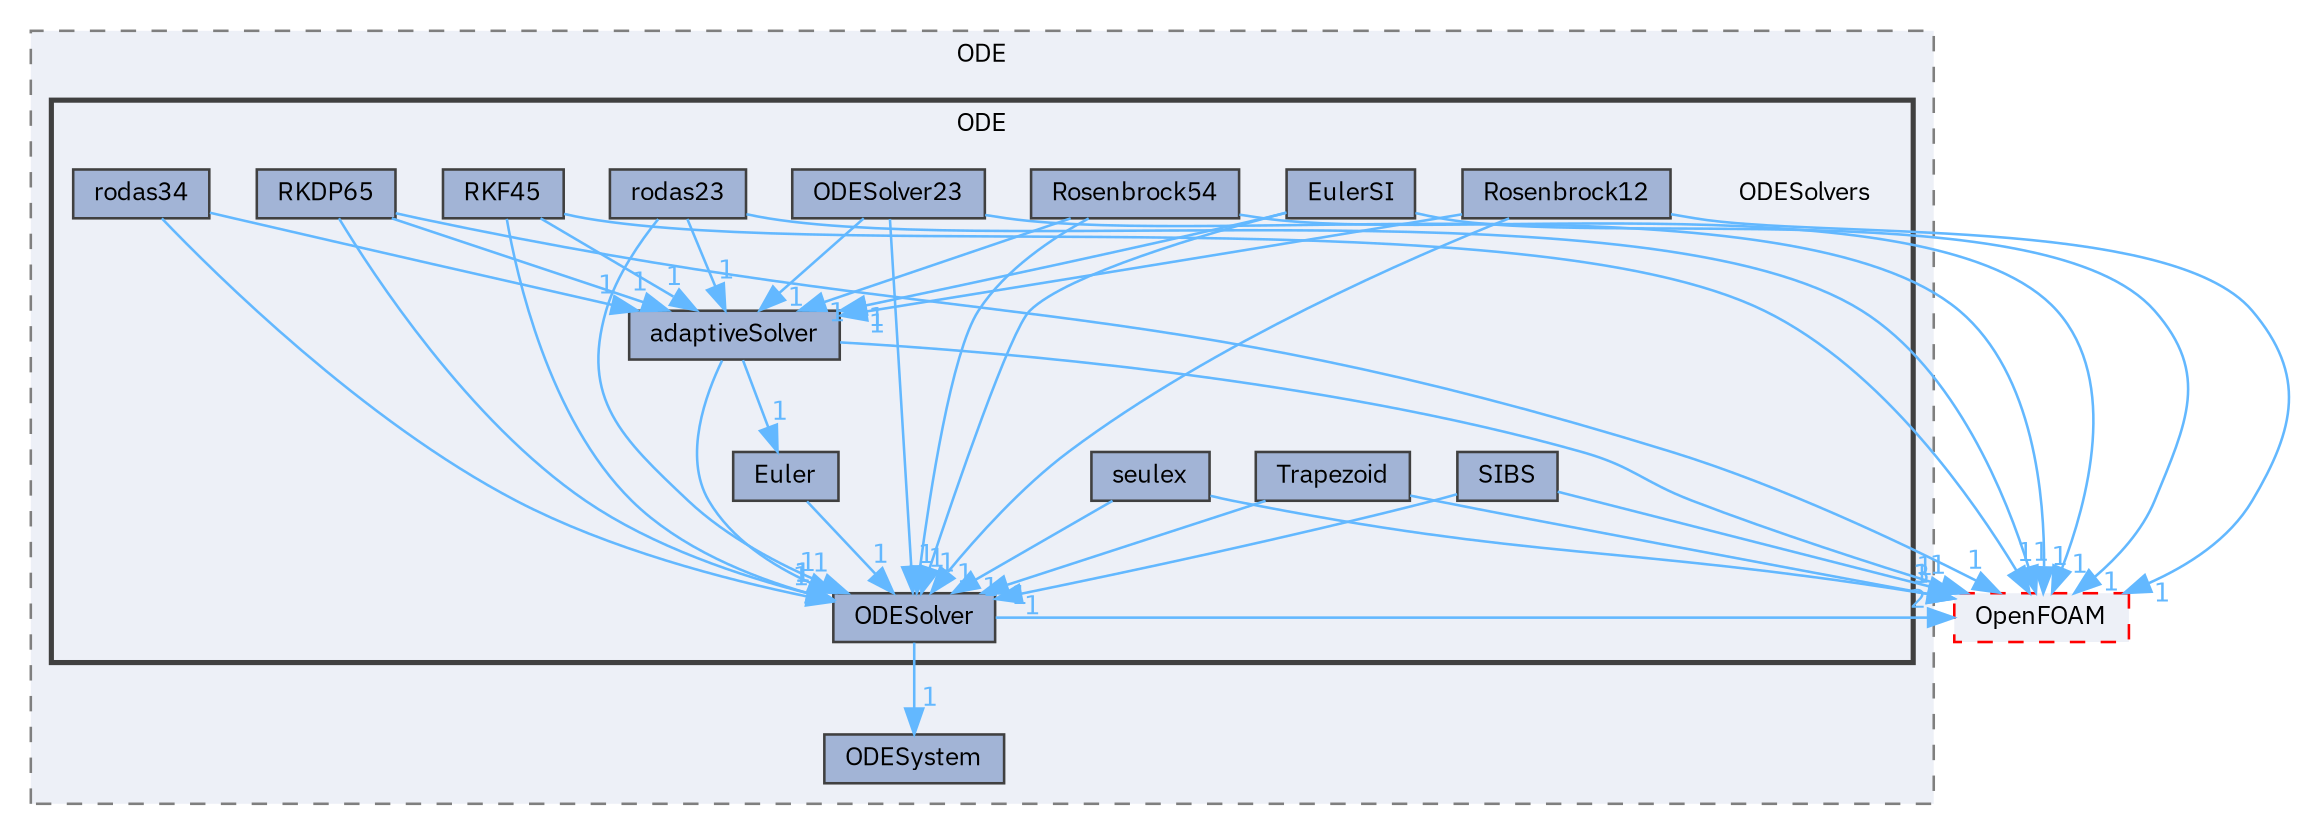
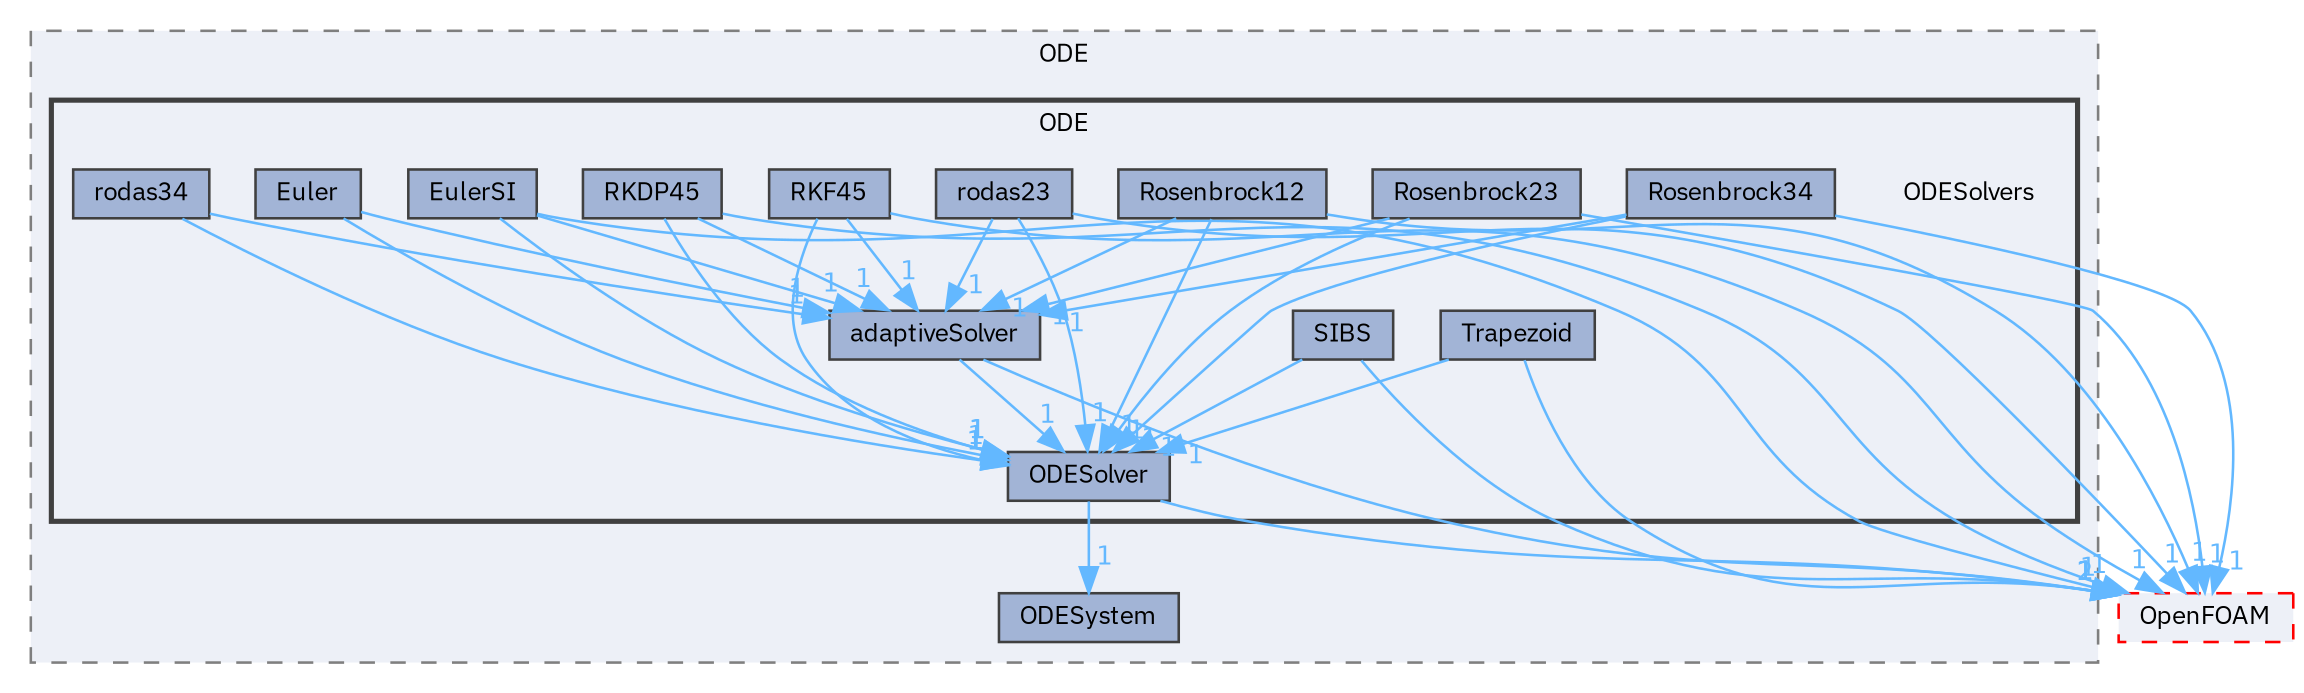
(326, 194) -> (652, 194)
(889, 194) -> (1477, 194)
(1135, 194) -> (1731, 194)
(756, 394) -> (593, 265)
(1150, 476) -> none
